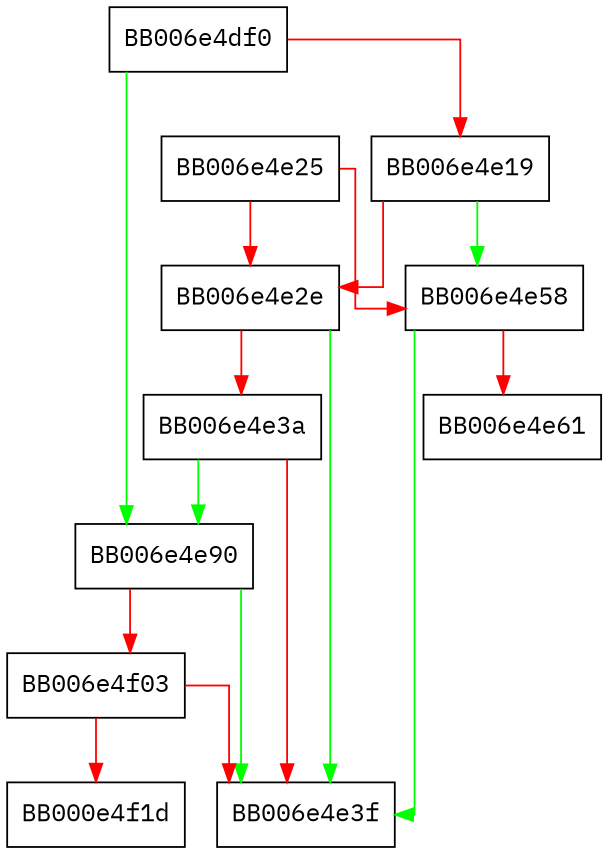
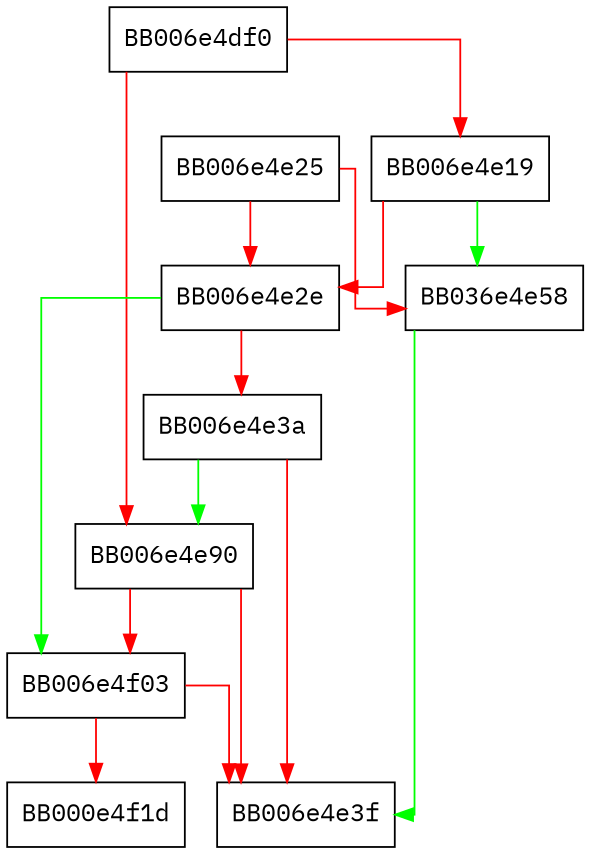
(127, 289) -> (127, 278)
(494, 298) -> (494, 298)
(512, 427) -> none
(330, 547) -> (41, 407)
(241, 677) -> (241, 677)
